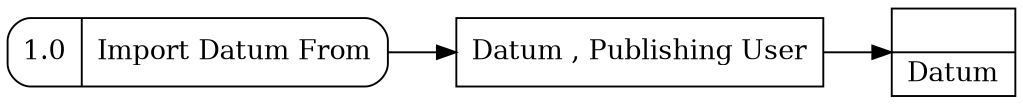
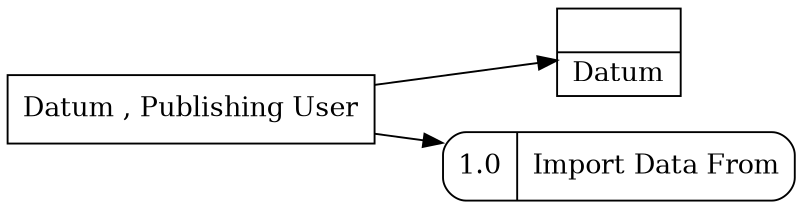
(235, 51) -> (656, 165)
(412, 52) -> (399, 137)
